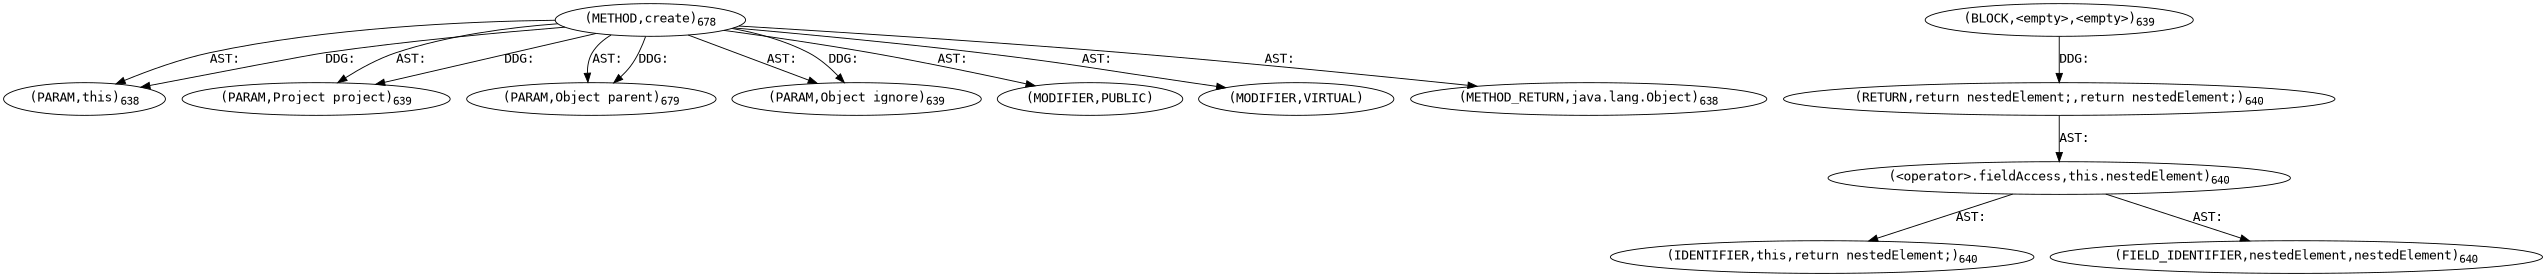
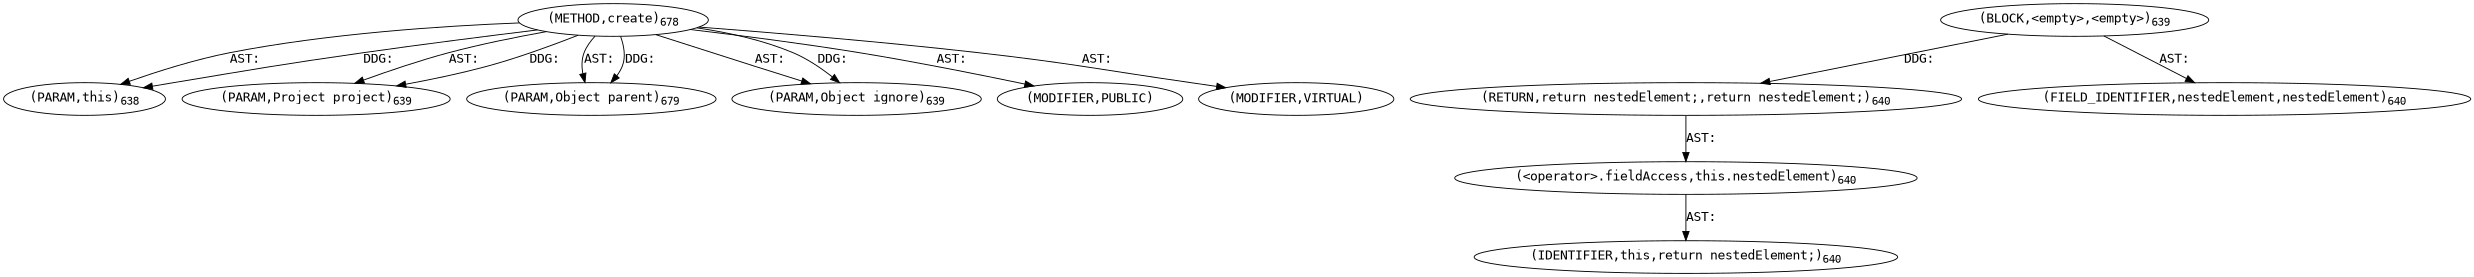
(1589, 99) -> none
(2173, 216) -> (2145, 57)
